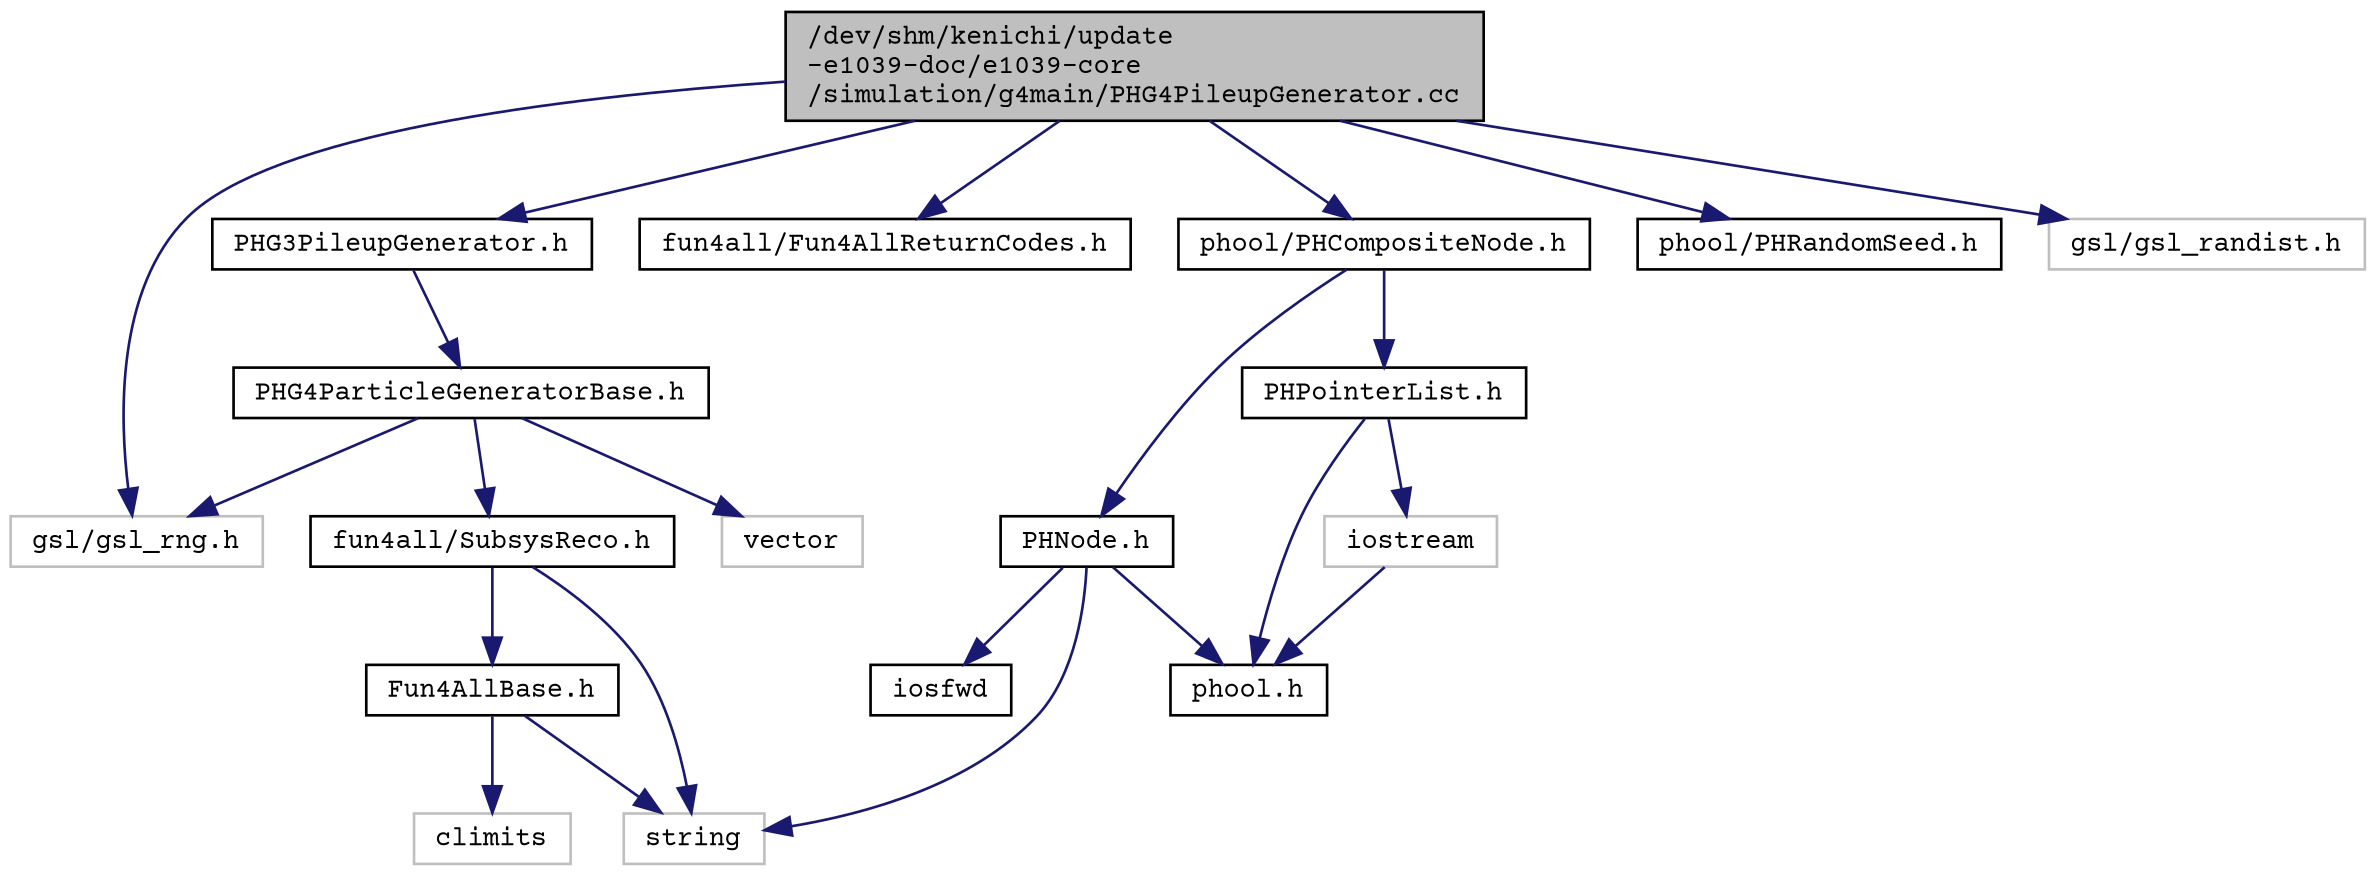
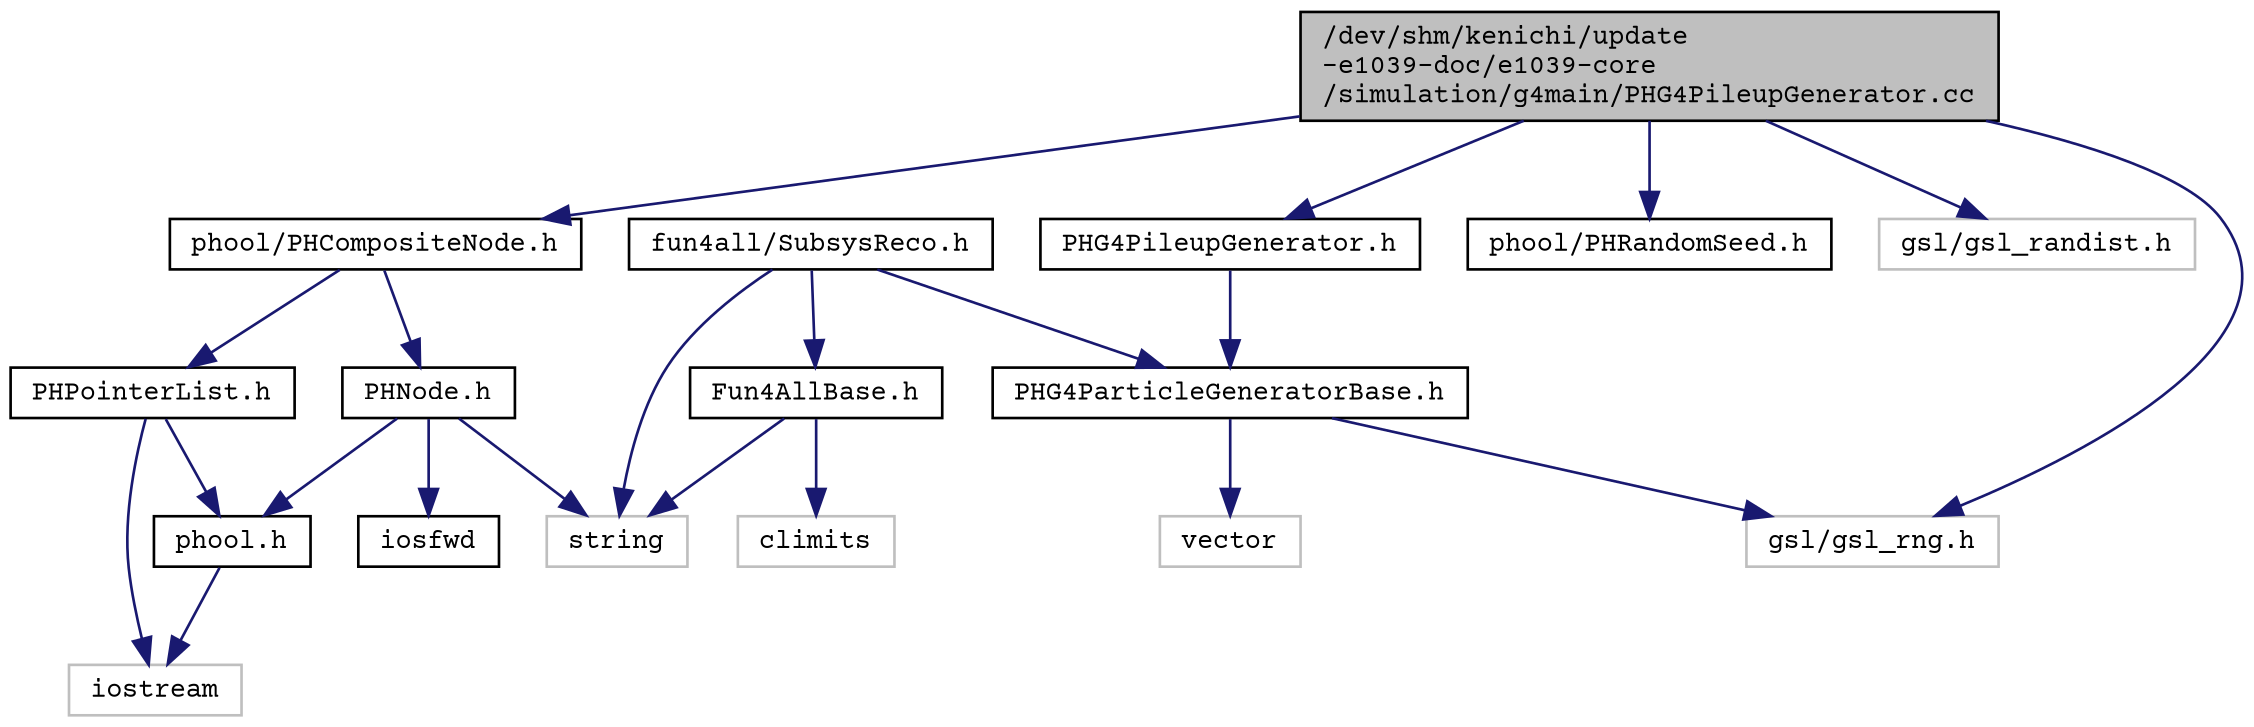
(402, 244) -> (1230, 244)
(885, 244) -> none
(480, 454) -> (1008, 314)
(1340, 607) -> (200, 604)
